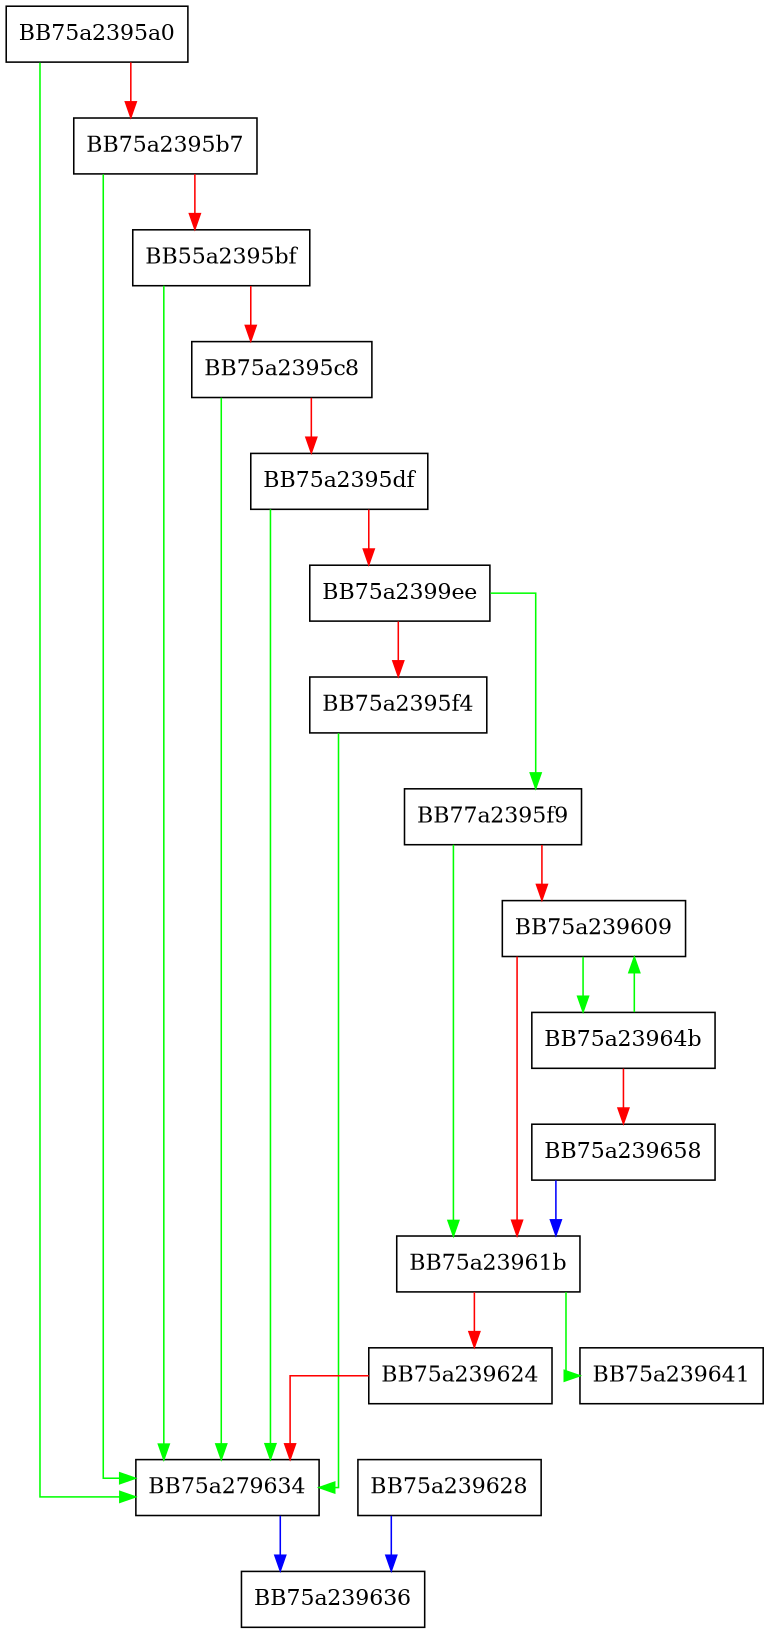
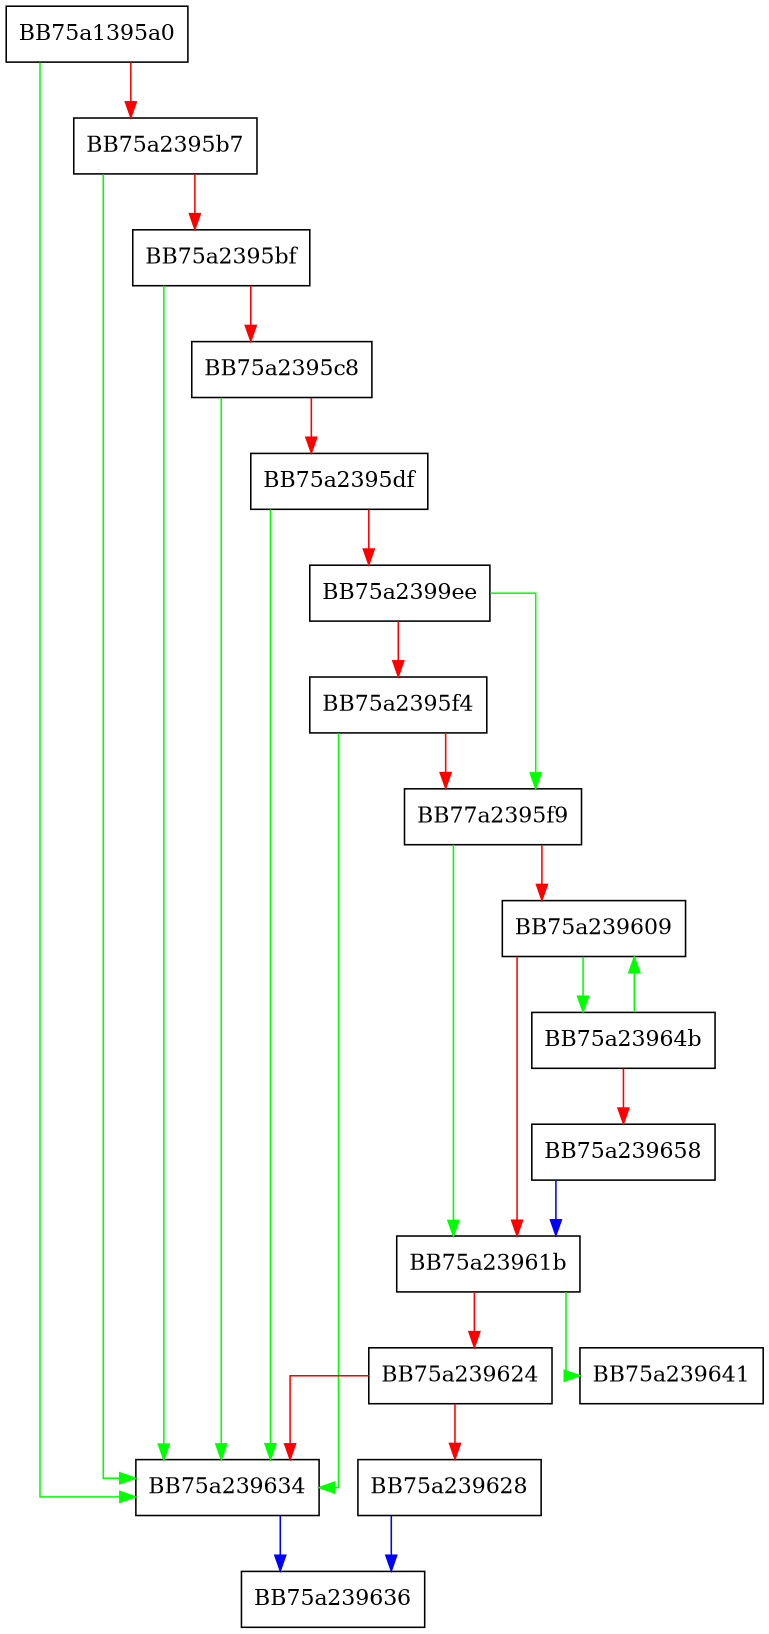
(97, 34) -> (97, 34)
(221, 258) -> (221, 258)
none -> (446, 753)
none -> (455, 1424)
(227, 1488) -> (227, 1488)
